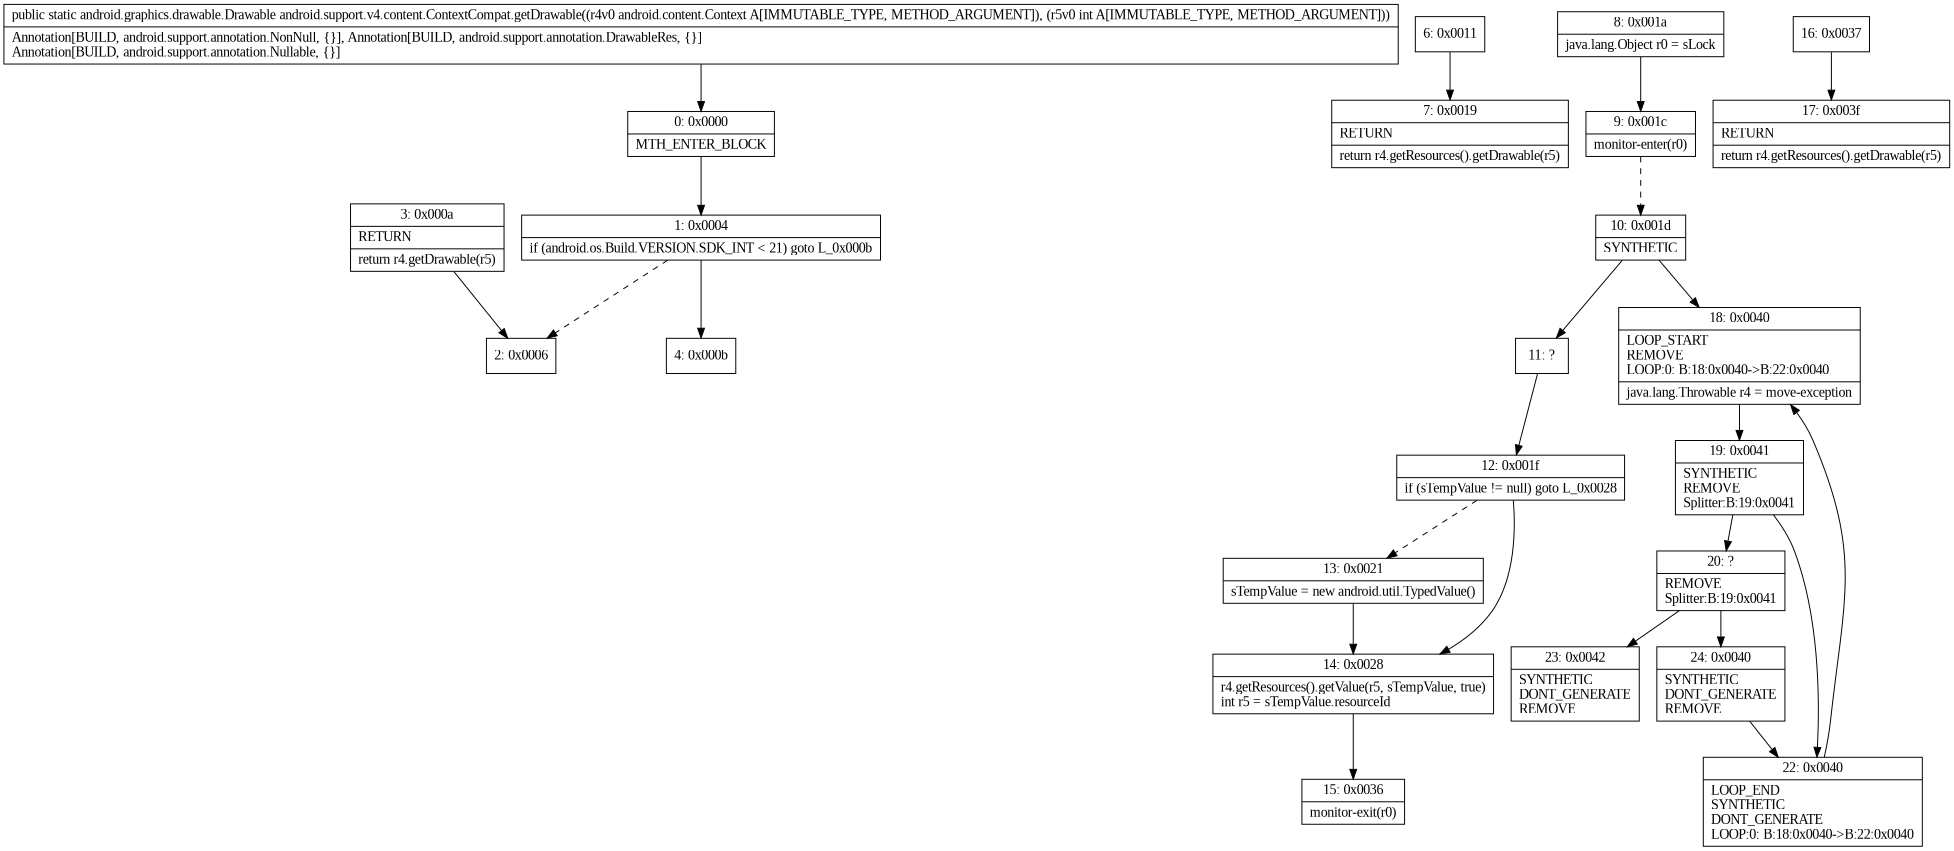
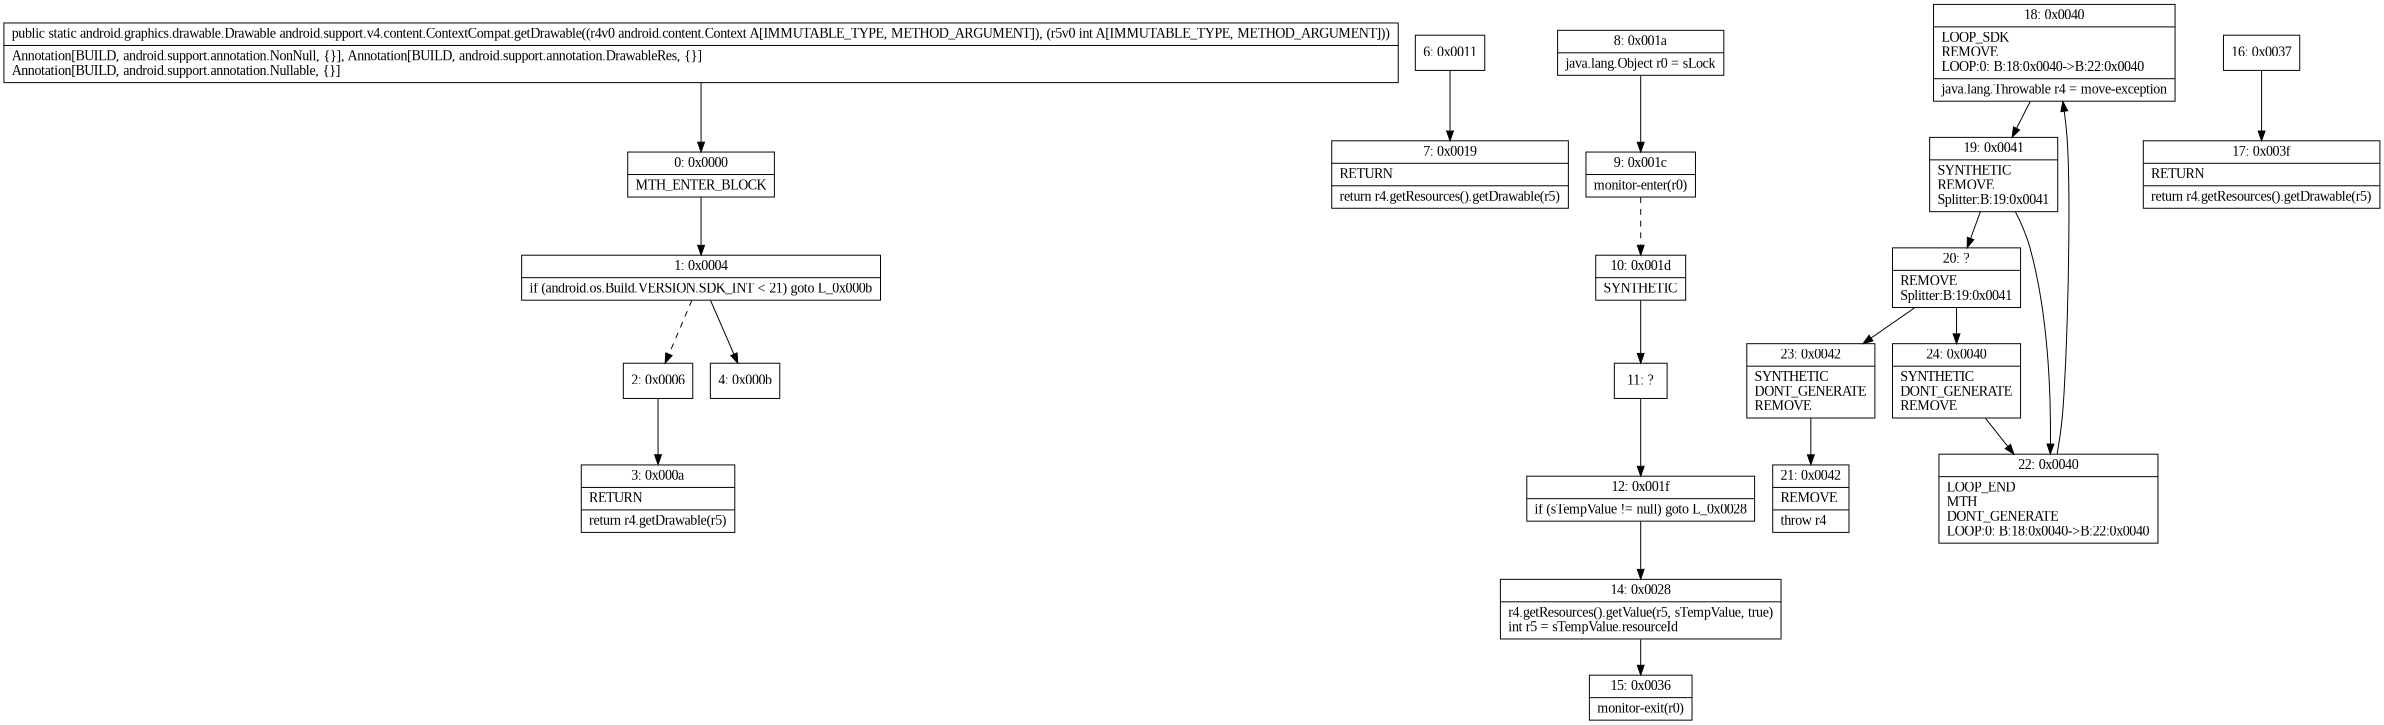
(1676, 280) -> none
(478, 301) -> (658, 427)
(1668, 341) -> (1976, 38)
none -> (1811, 499)
(1353, 581) -> none
(1748, 805) -> (1962, 502)
